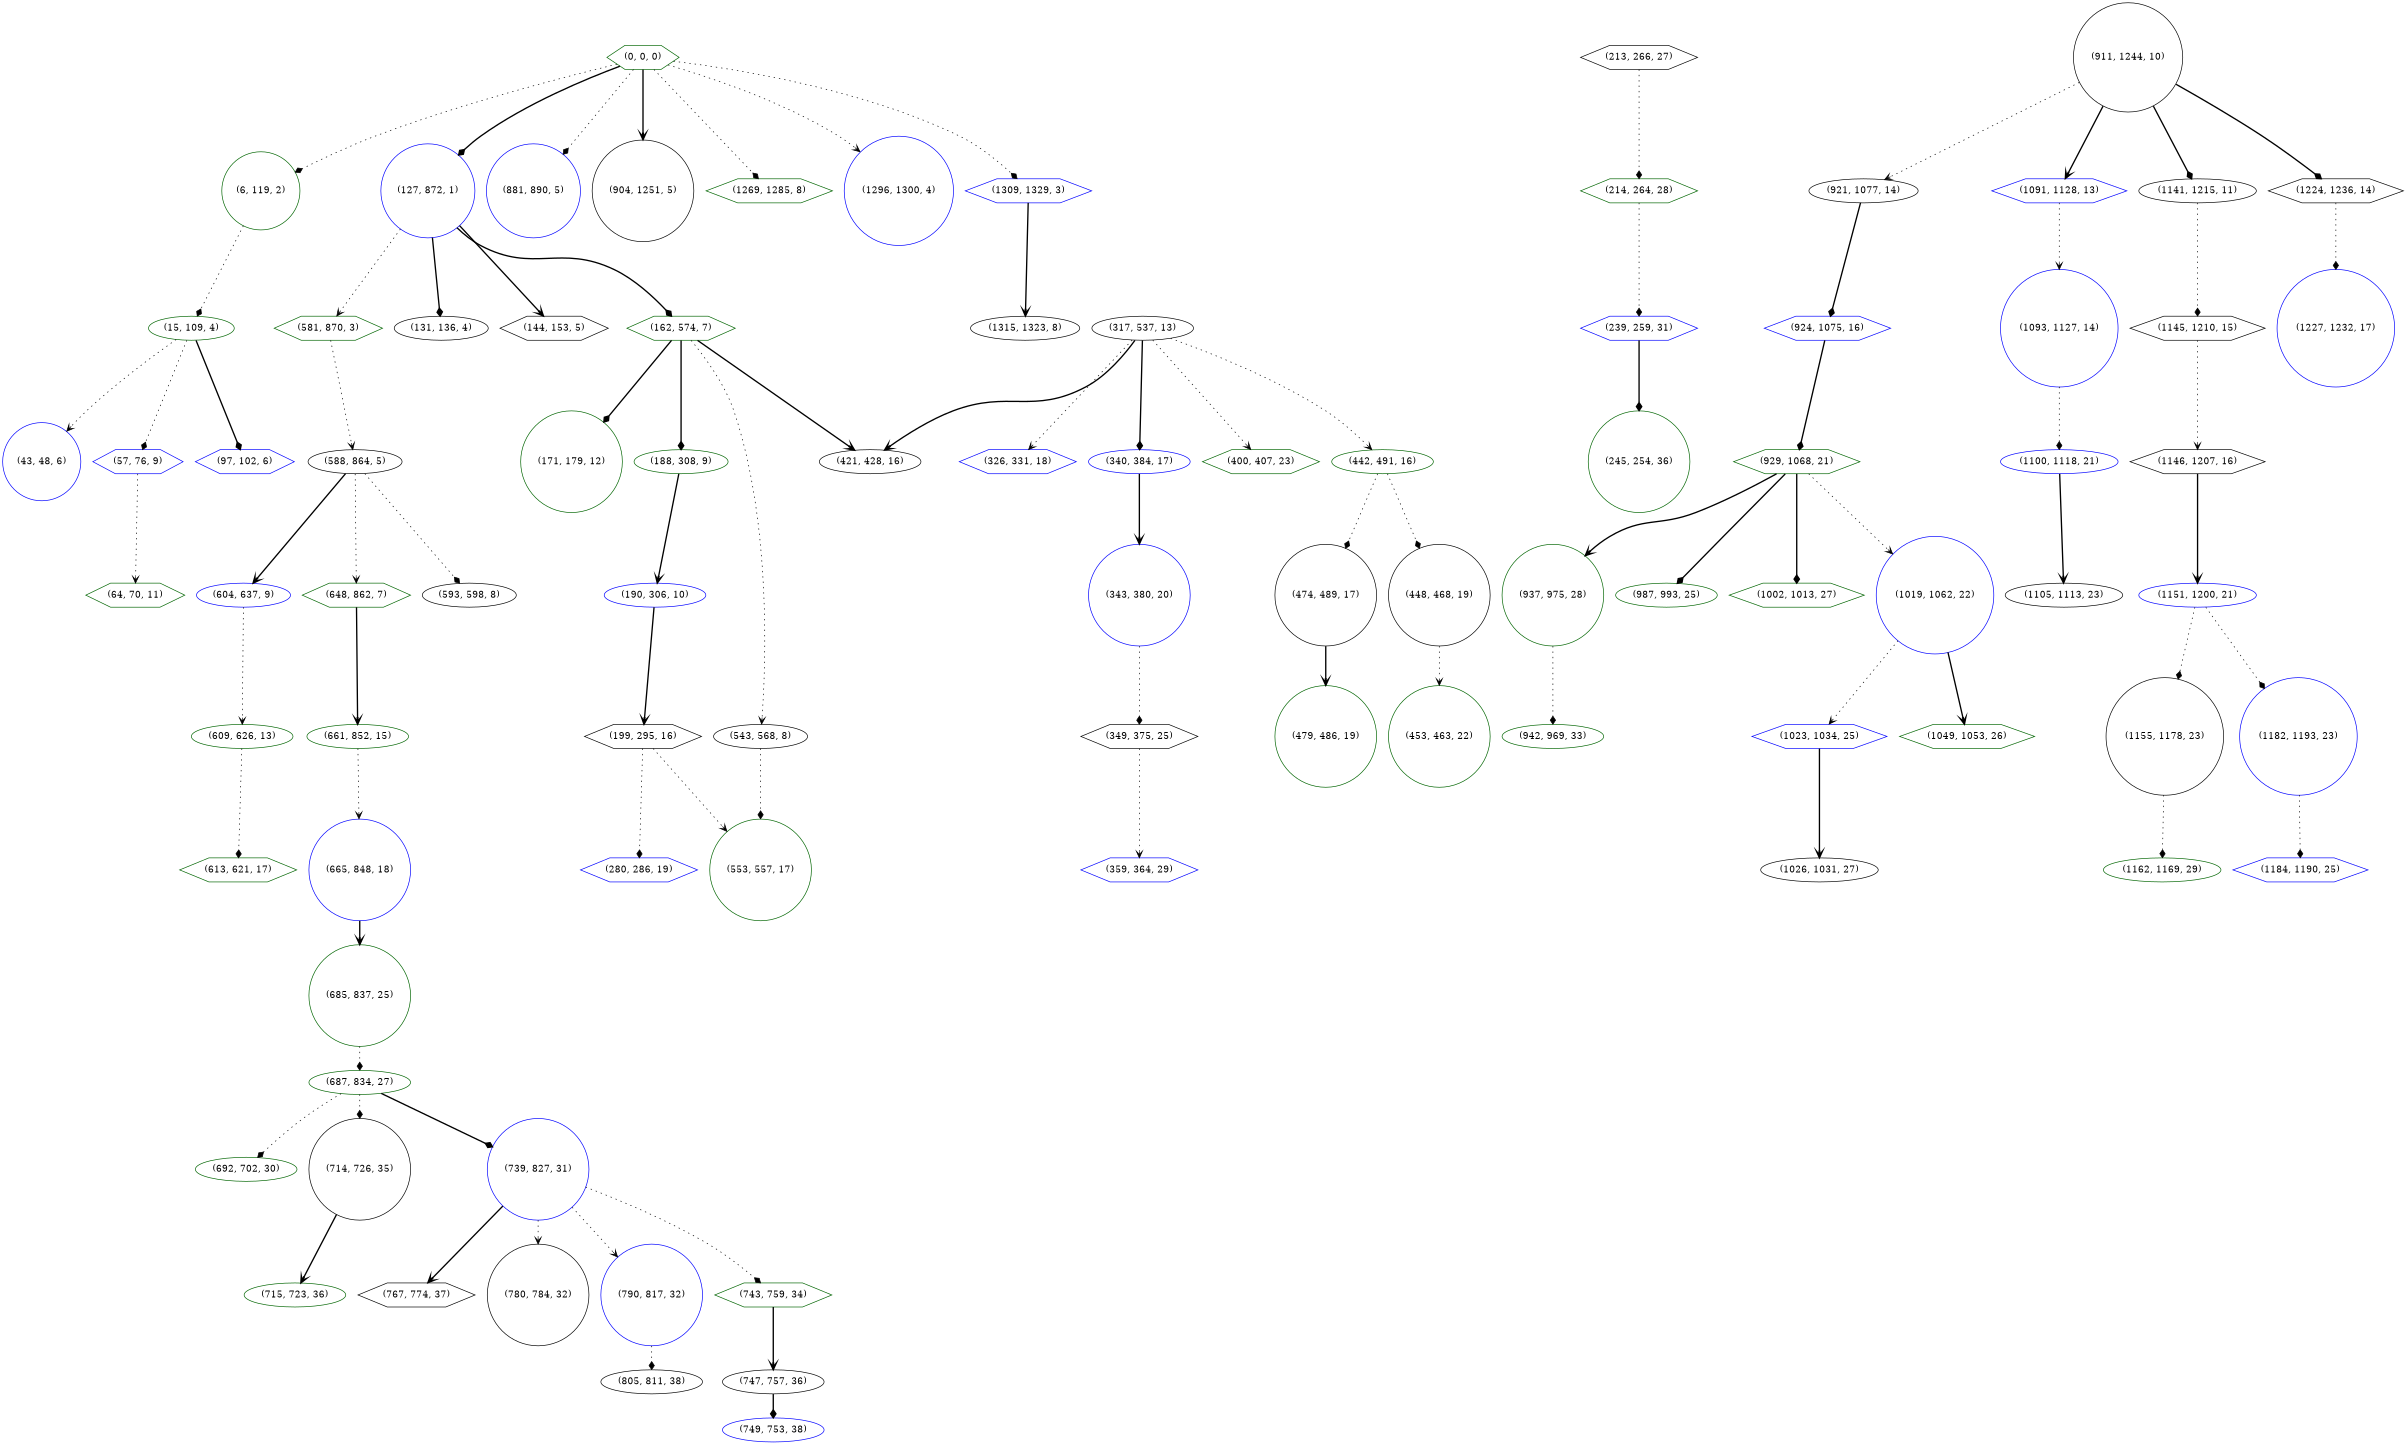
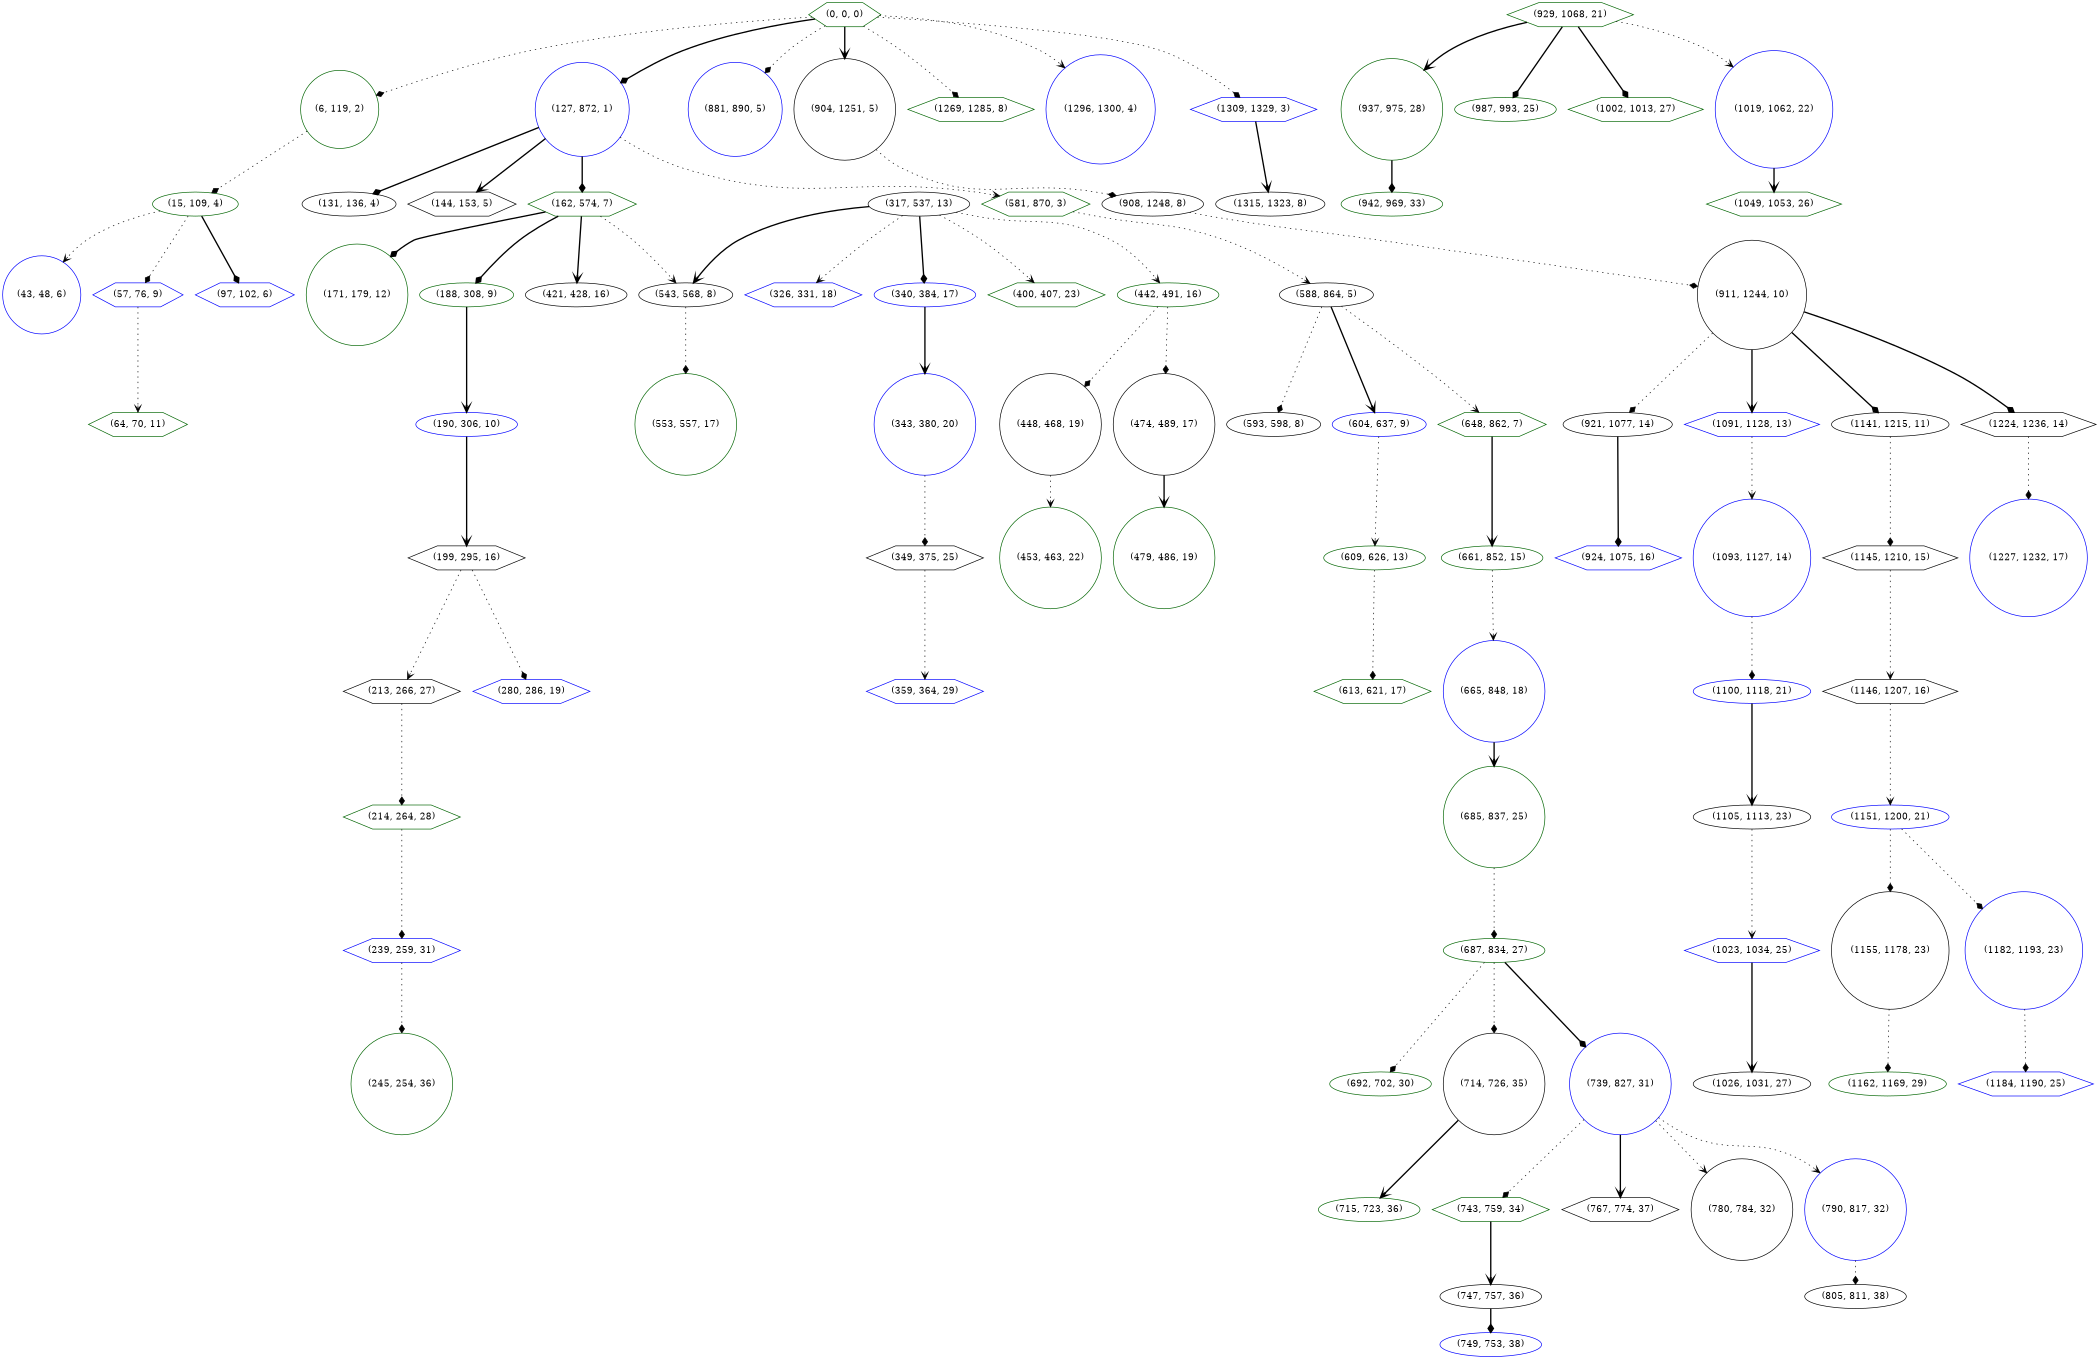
(1985, 130) -> (1674, 370)
none -> (1153, 204)
(1639, 371) -> (402, 994)
(1813, 391) -> none
(1018, 401) -> (775, 225)
(2198, 525) -> (1890, 751)
(1866, 680) -> (1752, 880)
(1553, 681) -> (1392, 172)
(688, 788) -> (436, 622)
